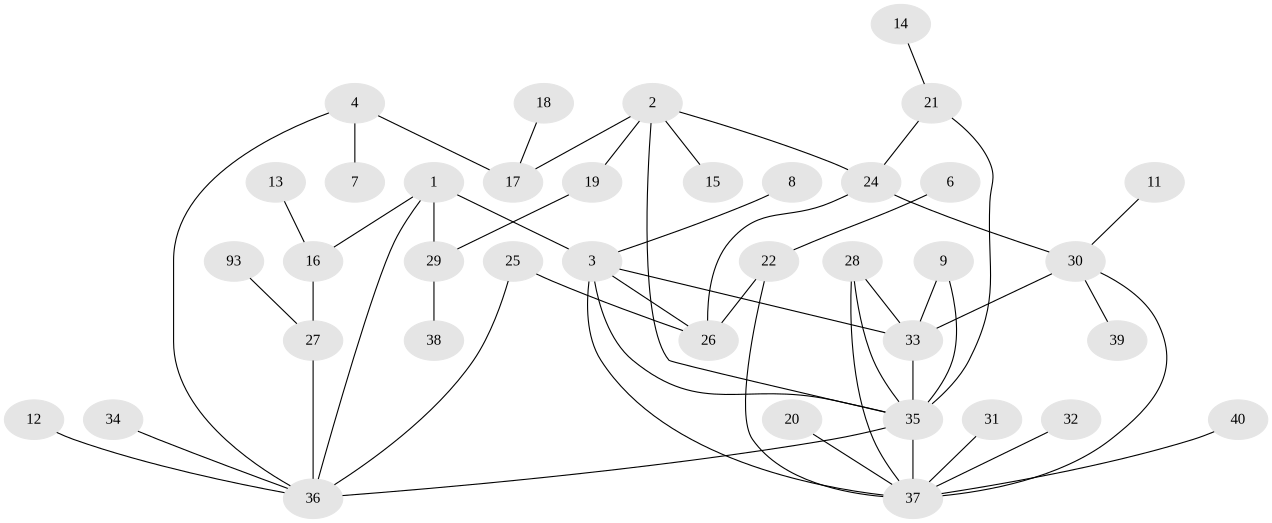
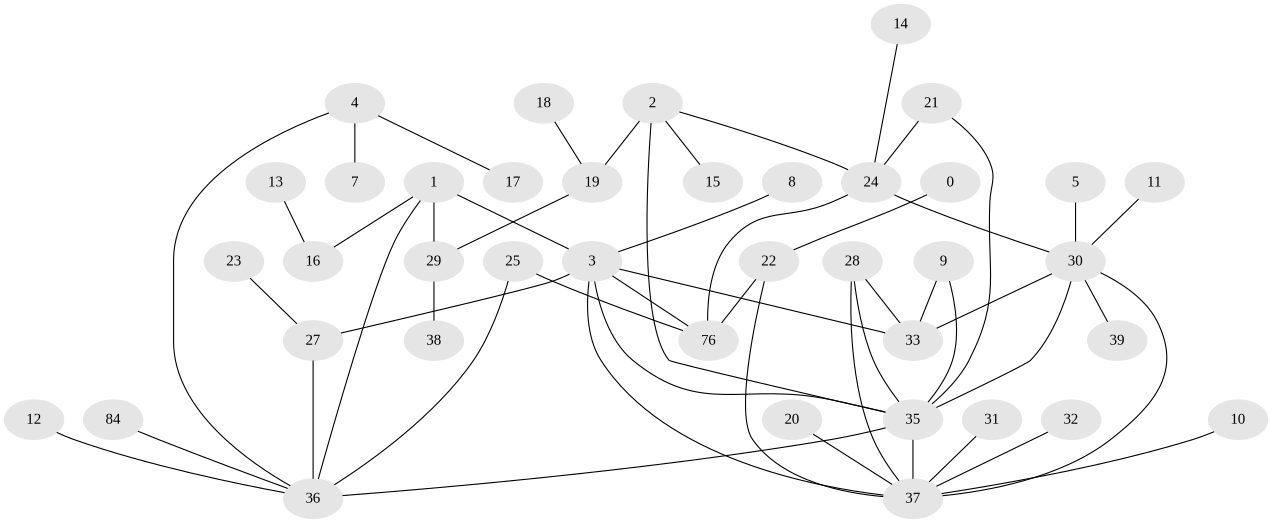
(916, 64) -> (886, 103)
(528, 143) -> (568, 143)
(583, 143) -> none
(950, 182) -> (950, 182)
none -> (1076, 182)
(234, 261) -> (234, 261)
(313, 301) -> (456, 306)
(709, 341) -> (709, 341)
(913, 380) -> (1024, 364)
(113, 420) -> (113, 420)
(1238, 420) -> (1238, 420)
